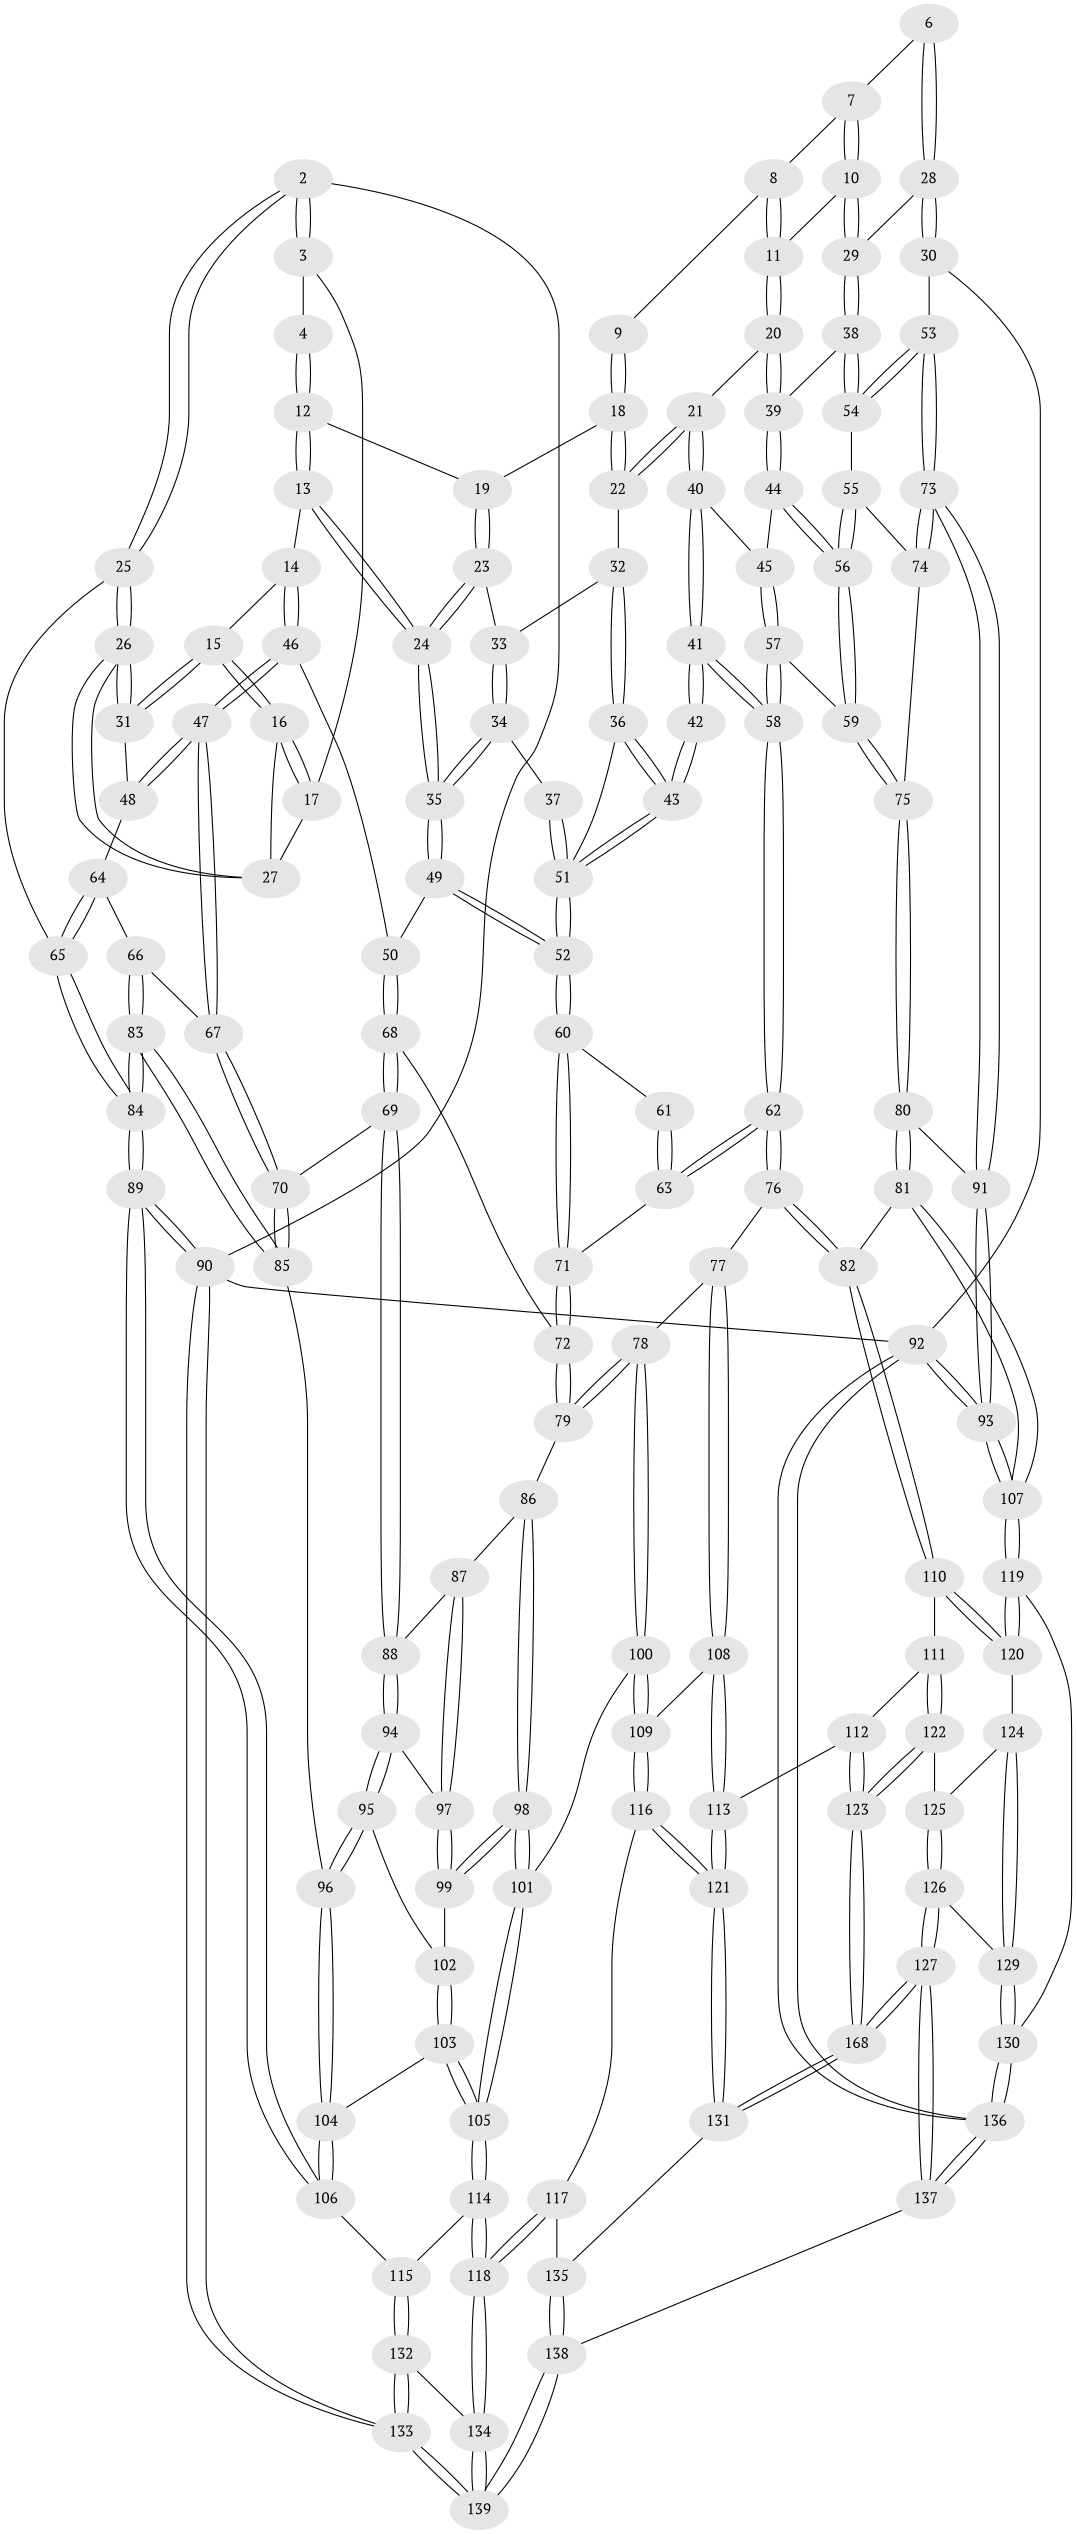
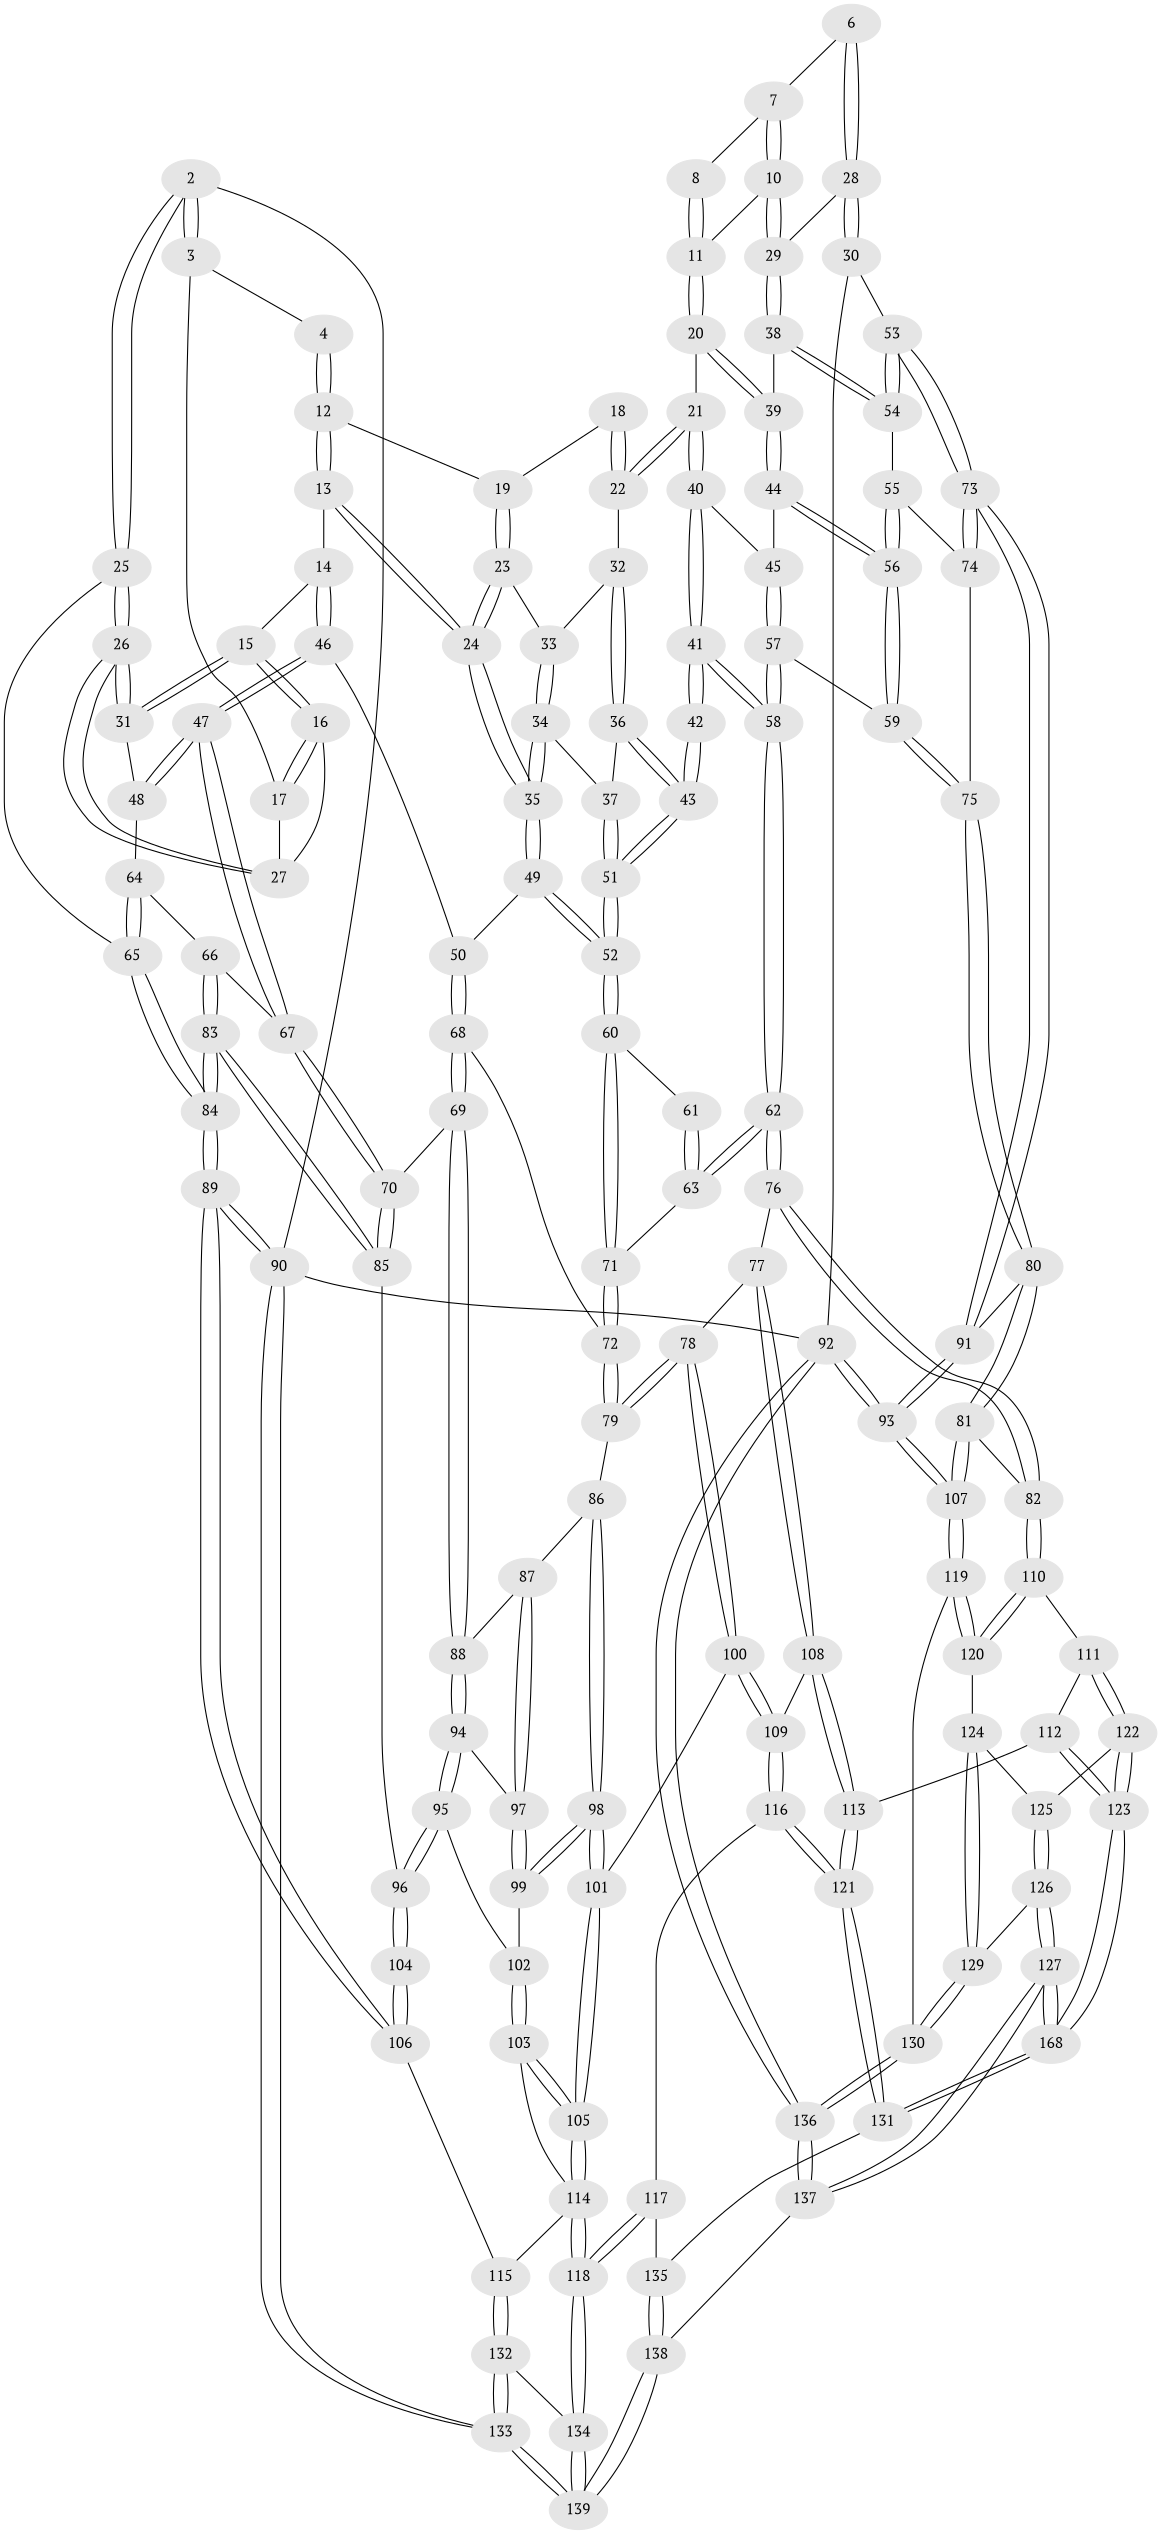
(618, 335) -> none
(599, 803) -> (615, 762)
(385, 2083) -> (534, 2126)
